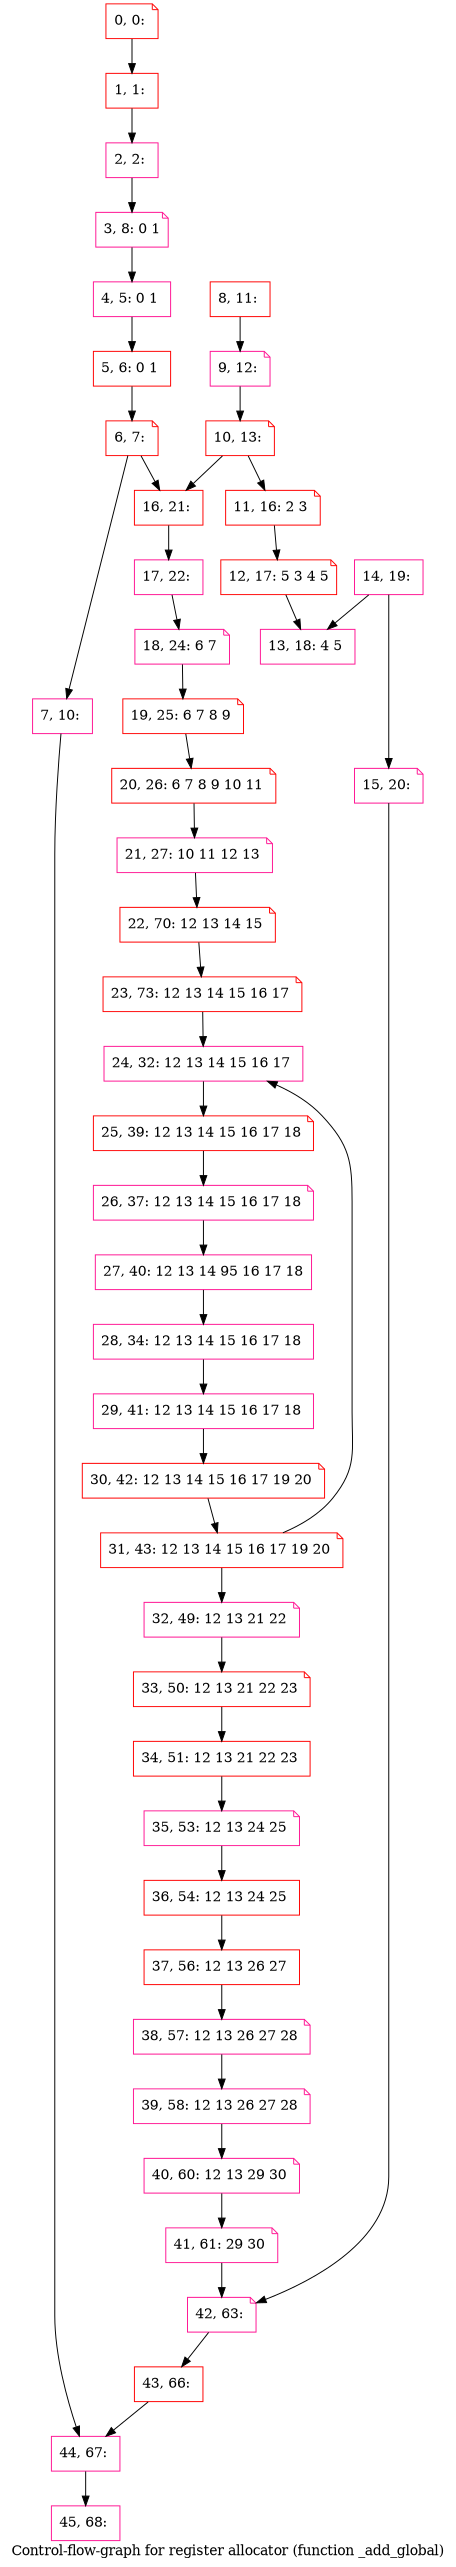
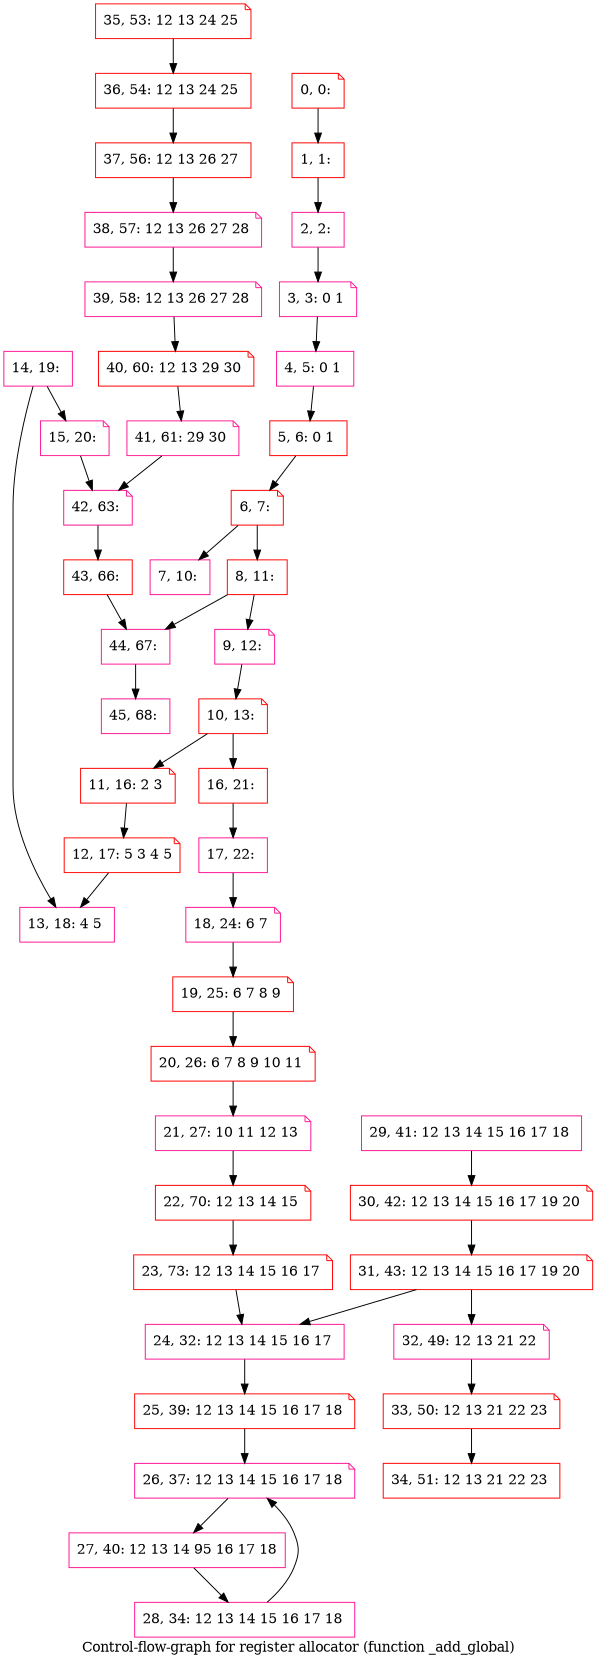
(132, 230) -> (318, 299)
(148, 469) -> (257, 538)
(203, 1372) -> (298, 1555)
(55, 1581) -> (201, 610)
(222, 1789) -> none
(222, 1828) -> (173, 21)
(222, 2176) -> (176, 369)
